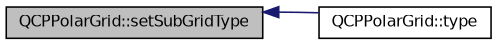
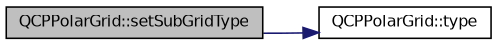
(299, 12) -> (283, 33)
